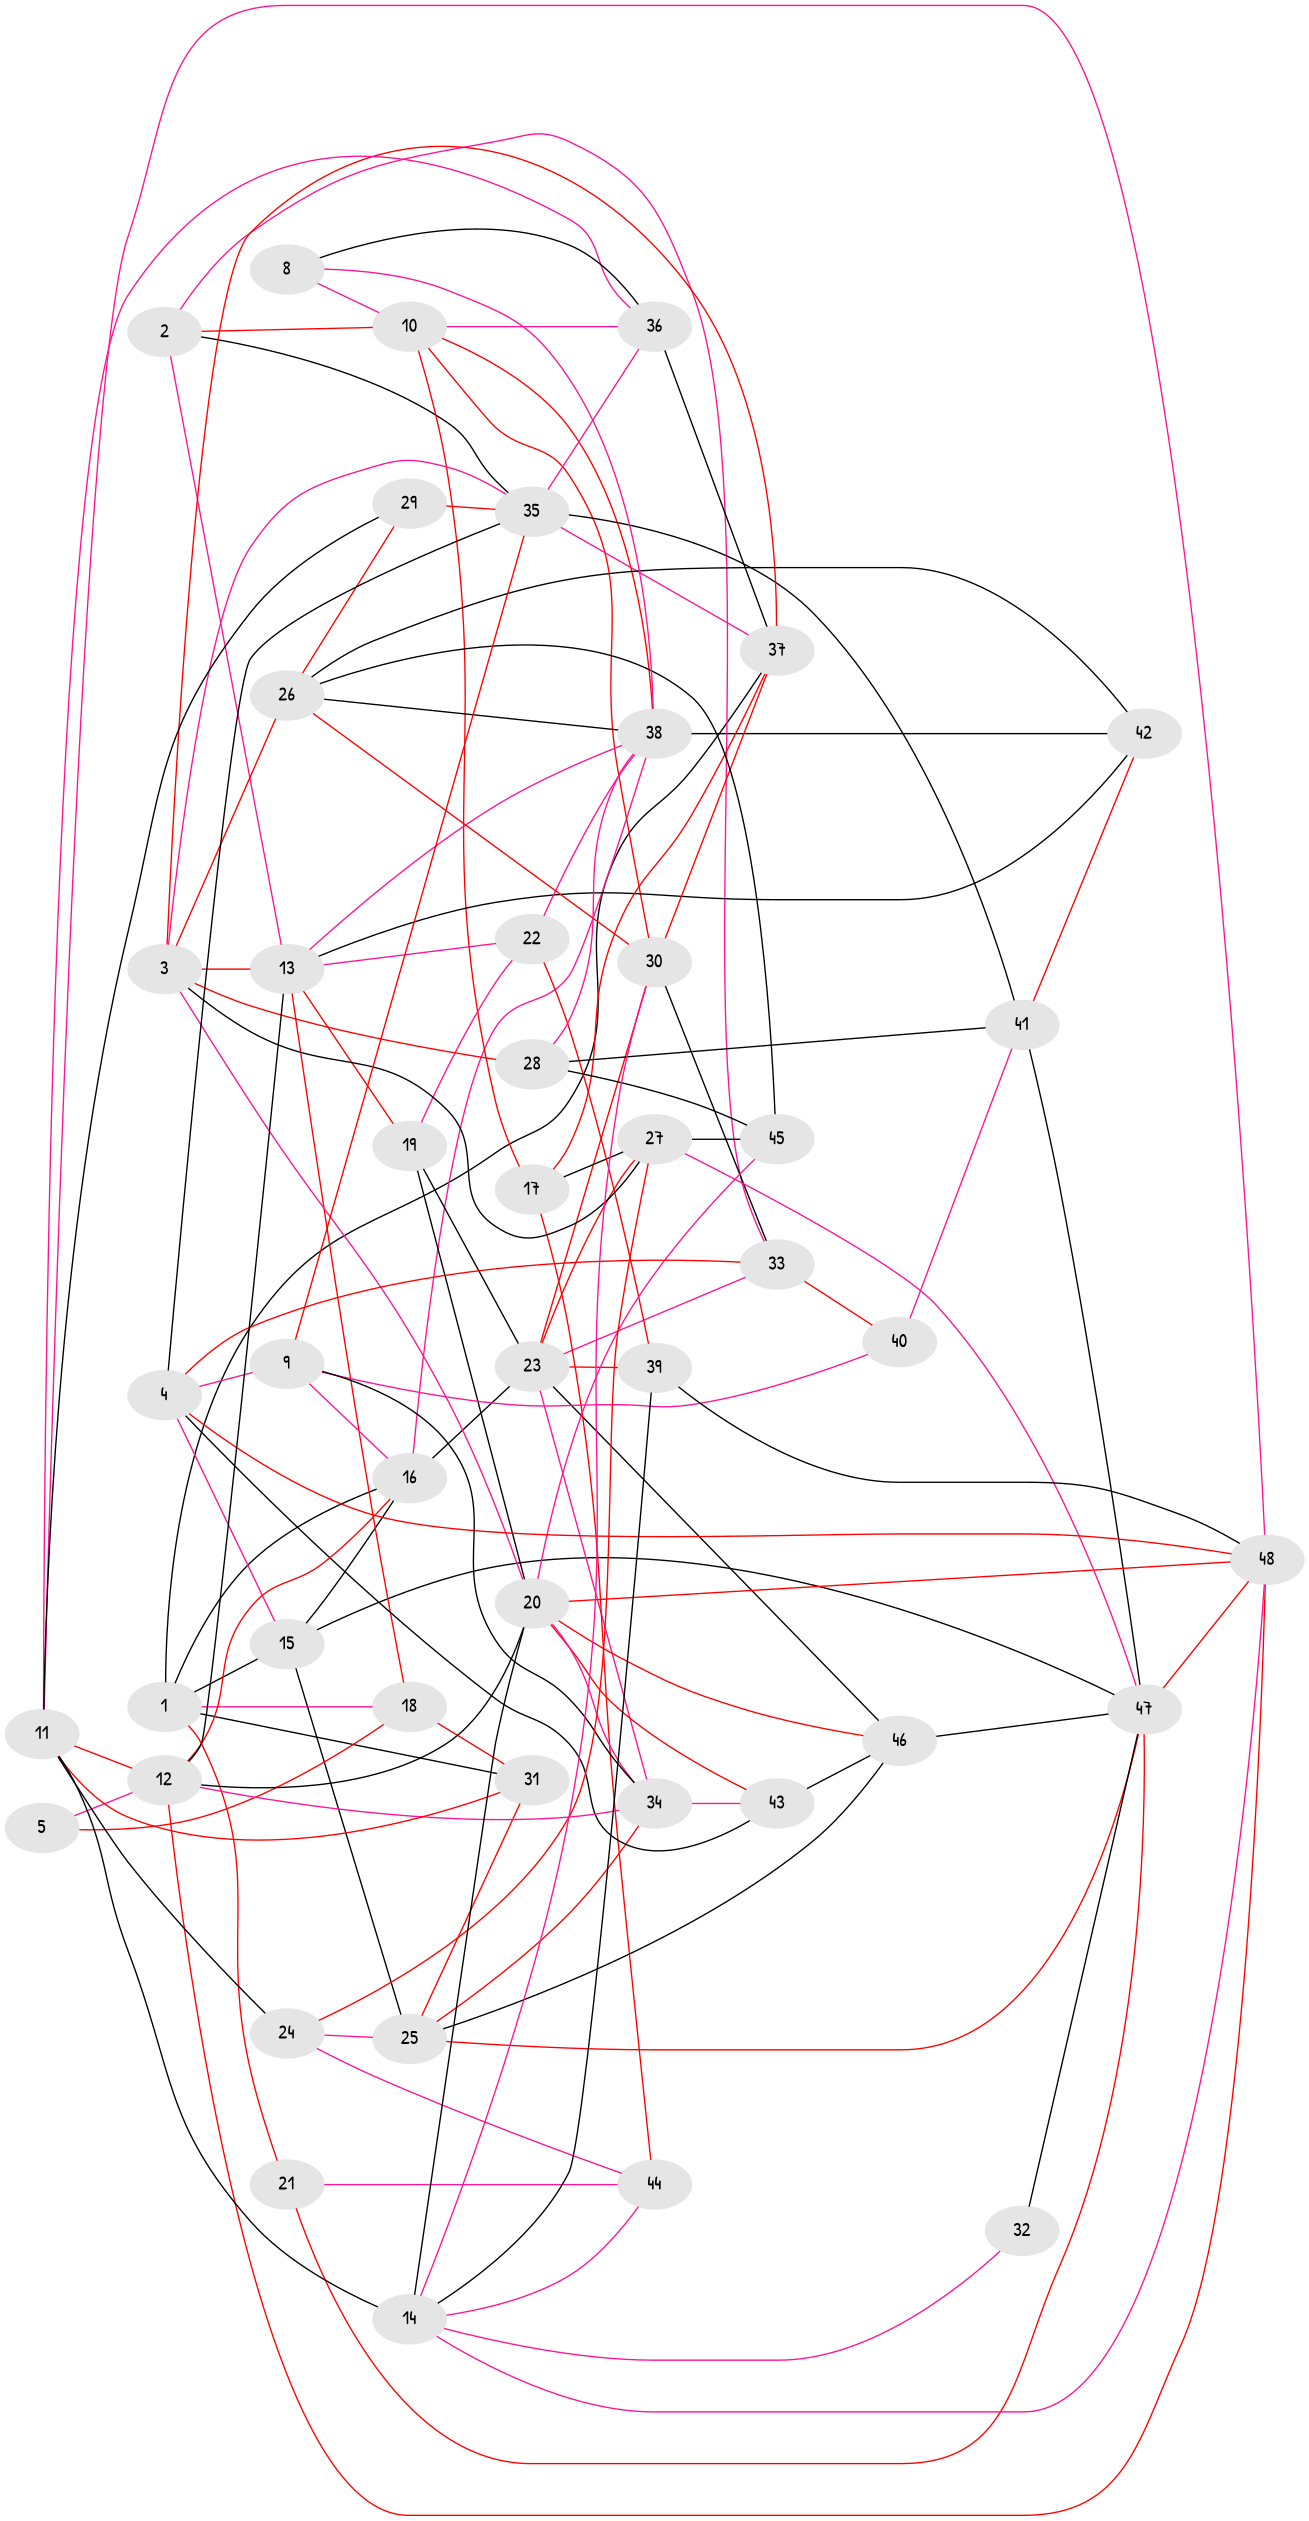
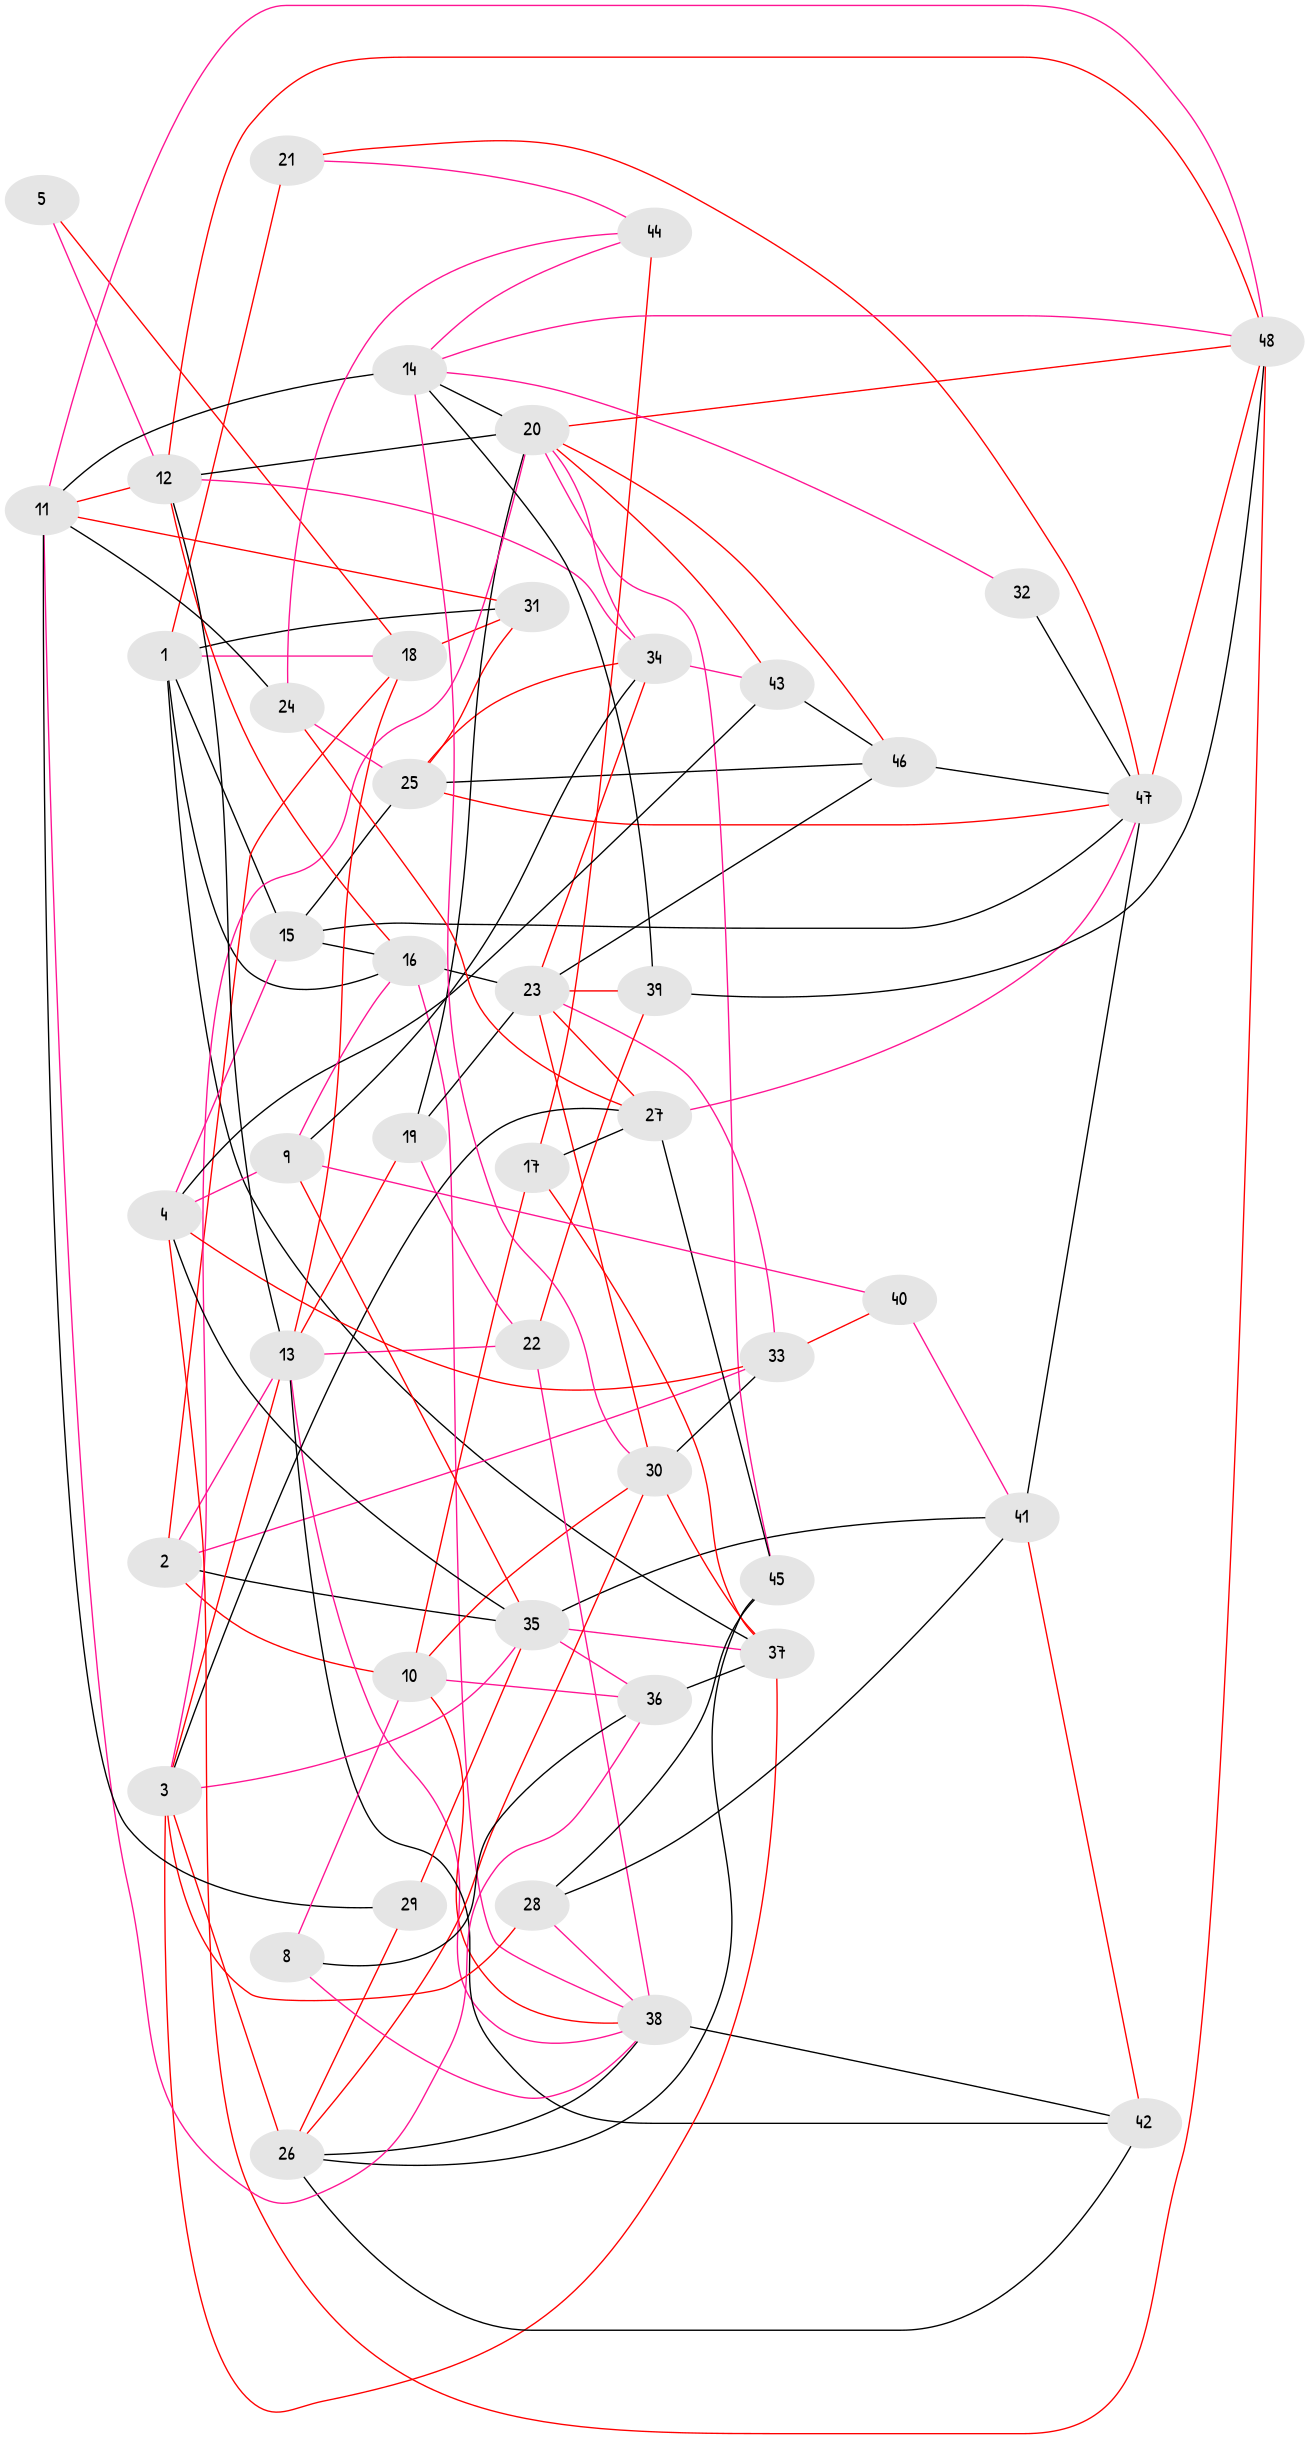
none -> (217, 1130)
(583, 1546) -> (583, 853)
